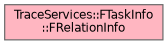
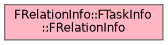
(84, 22) -> (84, 22)
